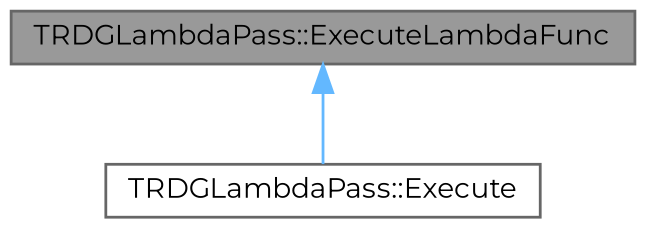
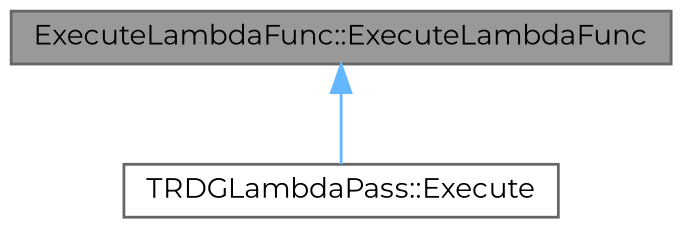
(323, 38) -> (341, 38)
